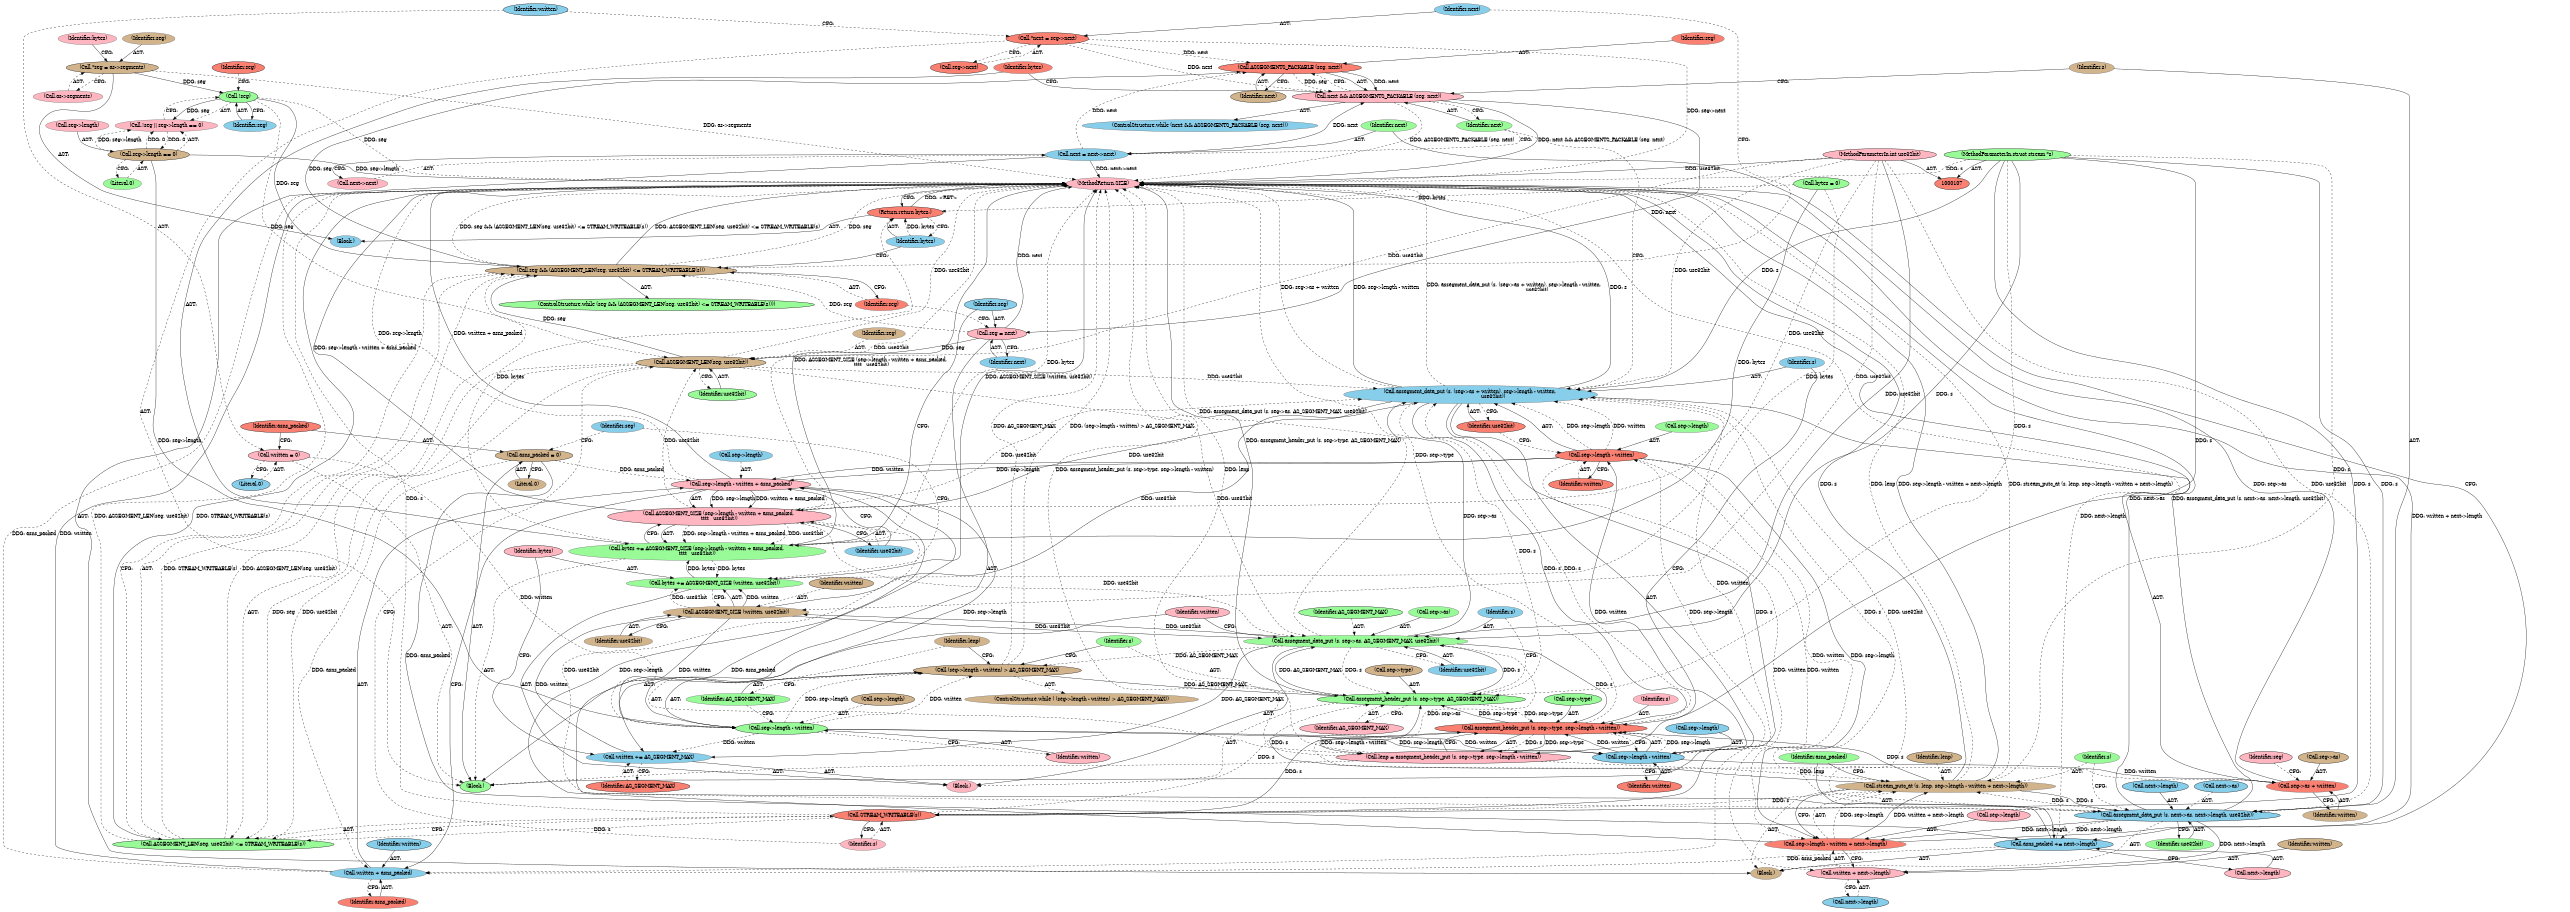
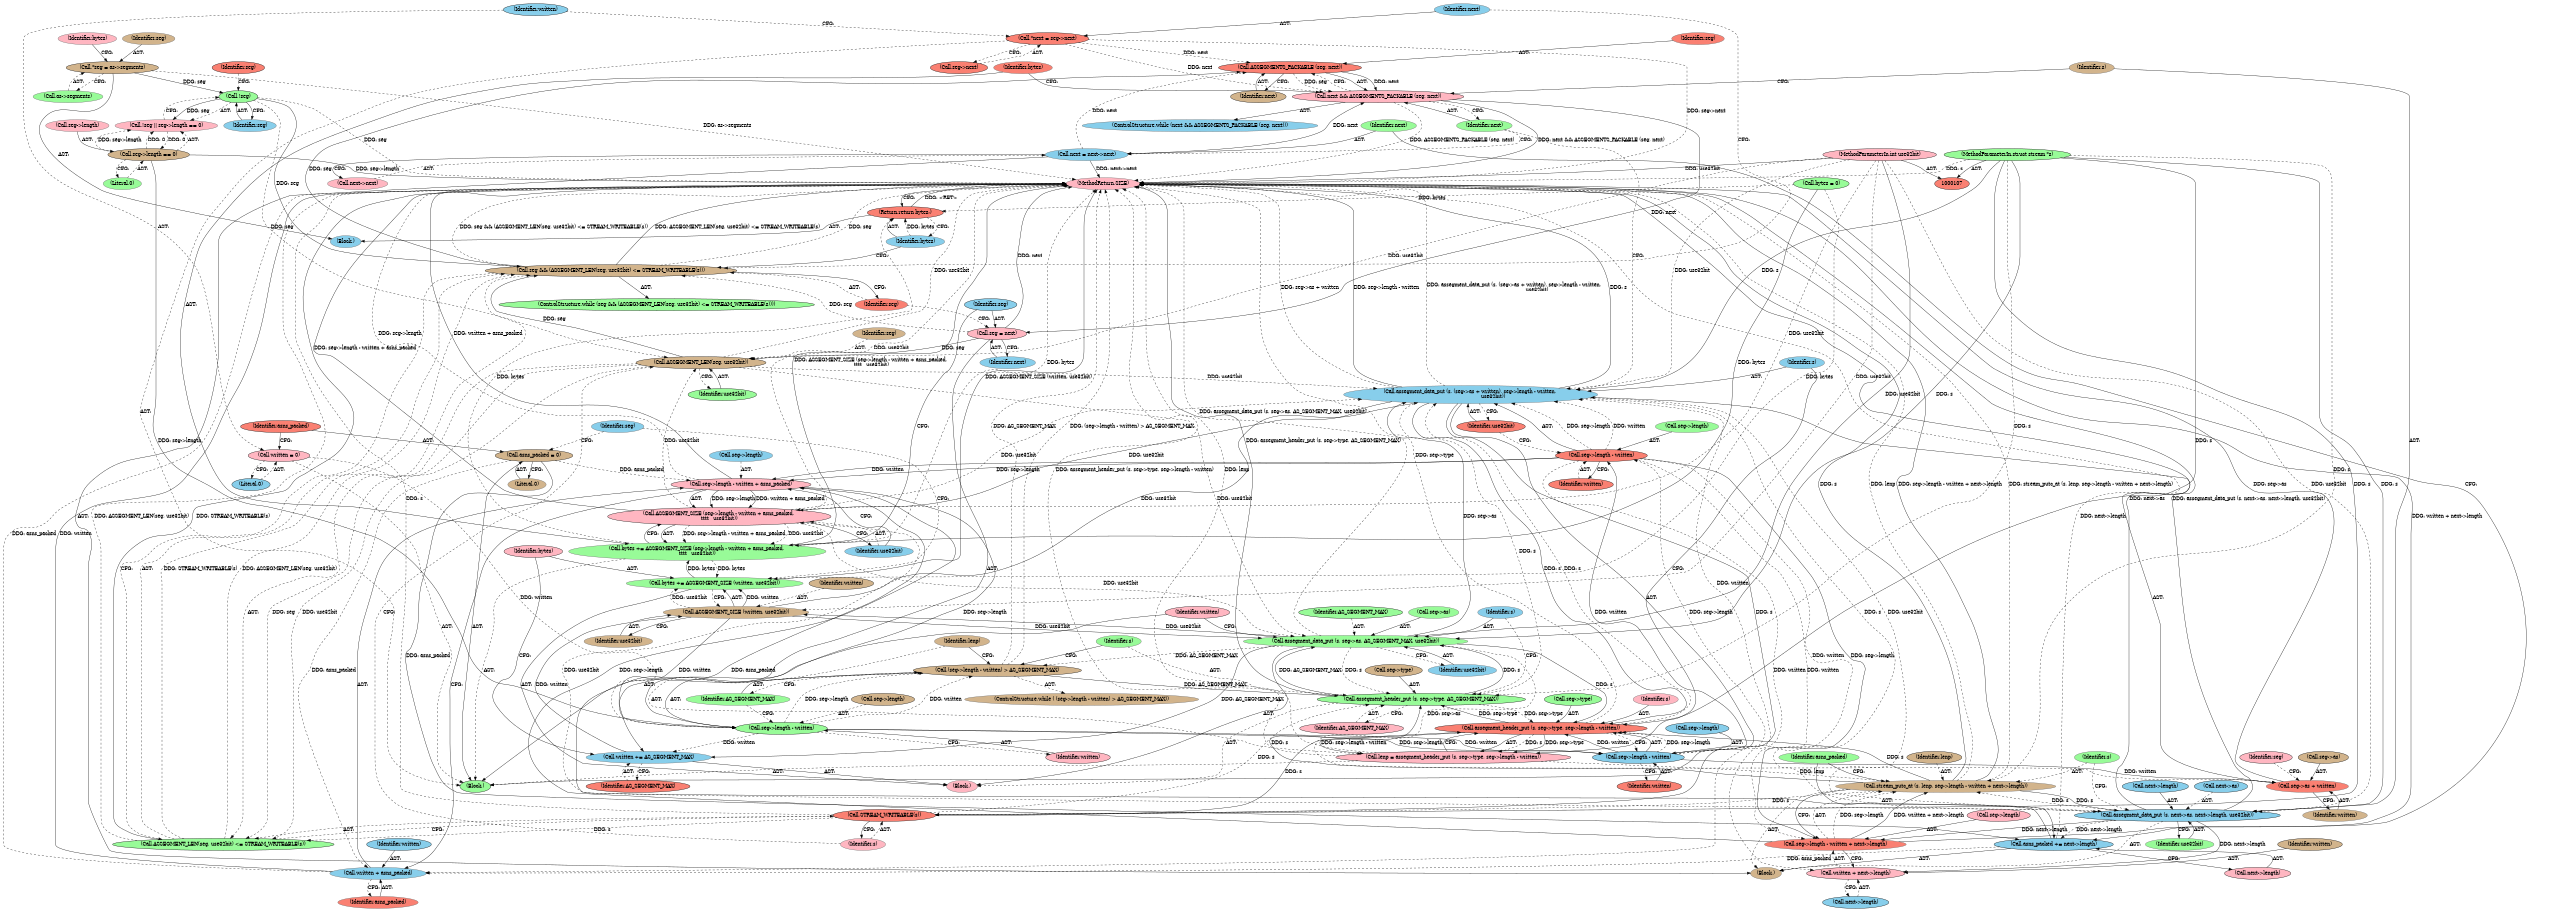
(68, 97) -> (68, 97)
